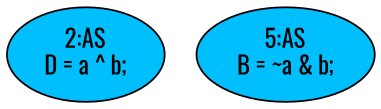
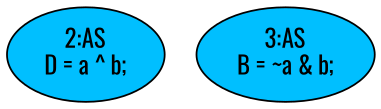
(286, 55) -> (286, 55)
